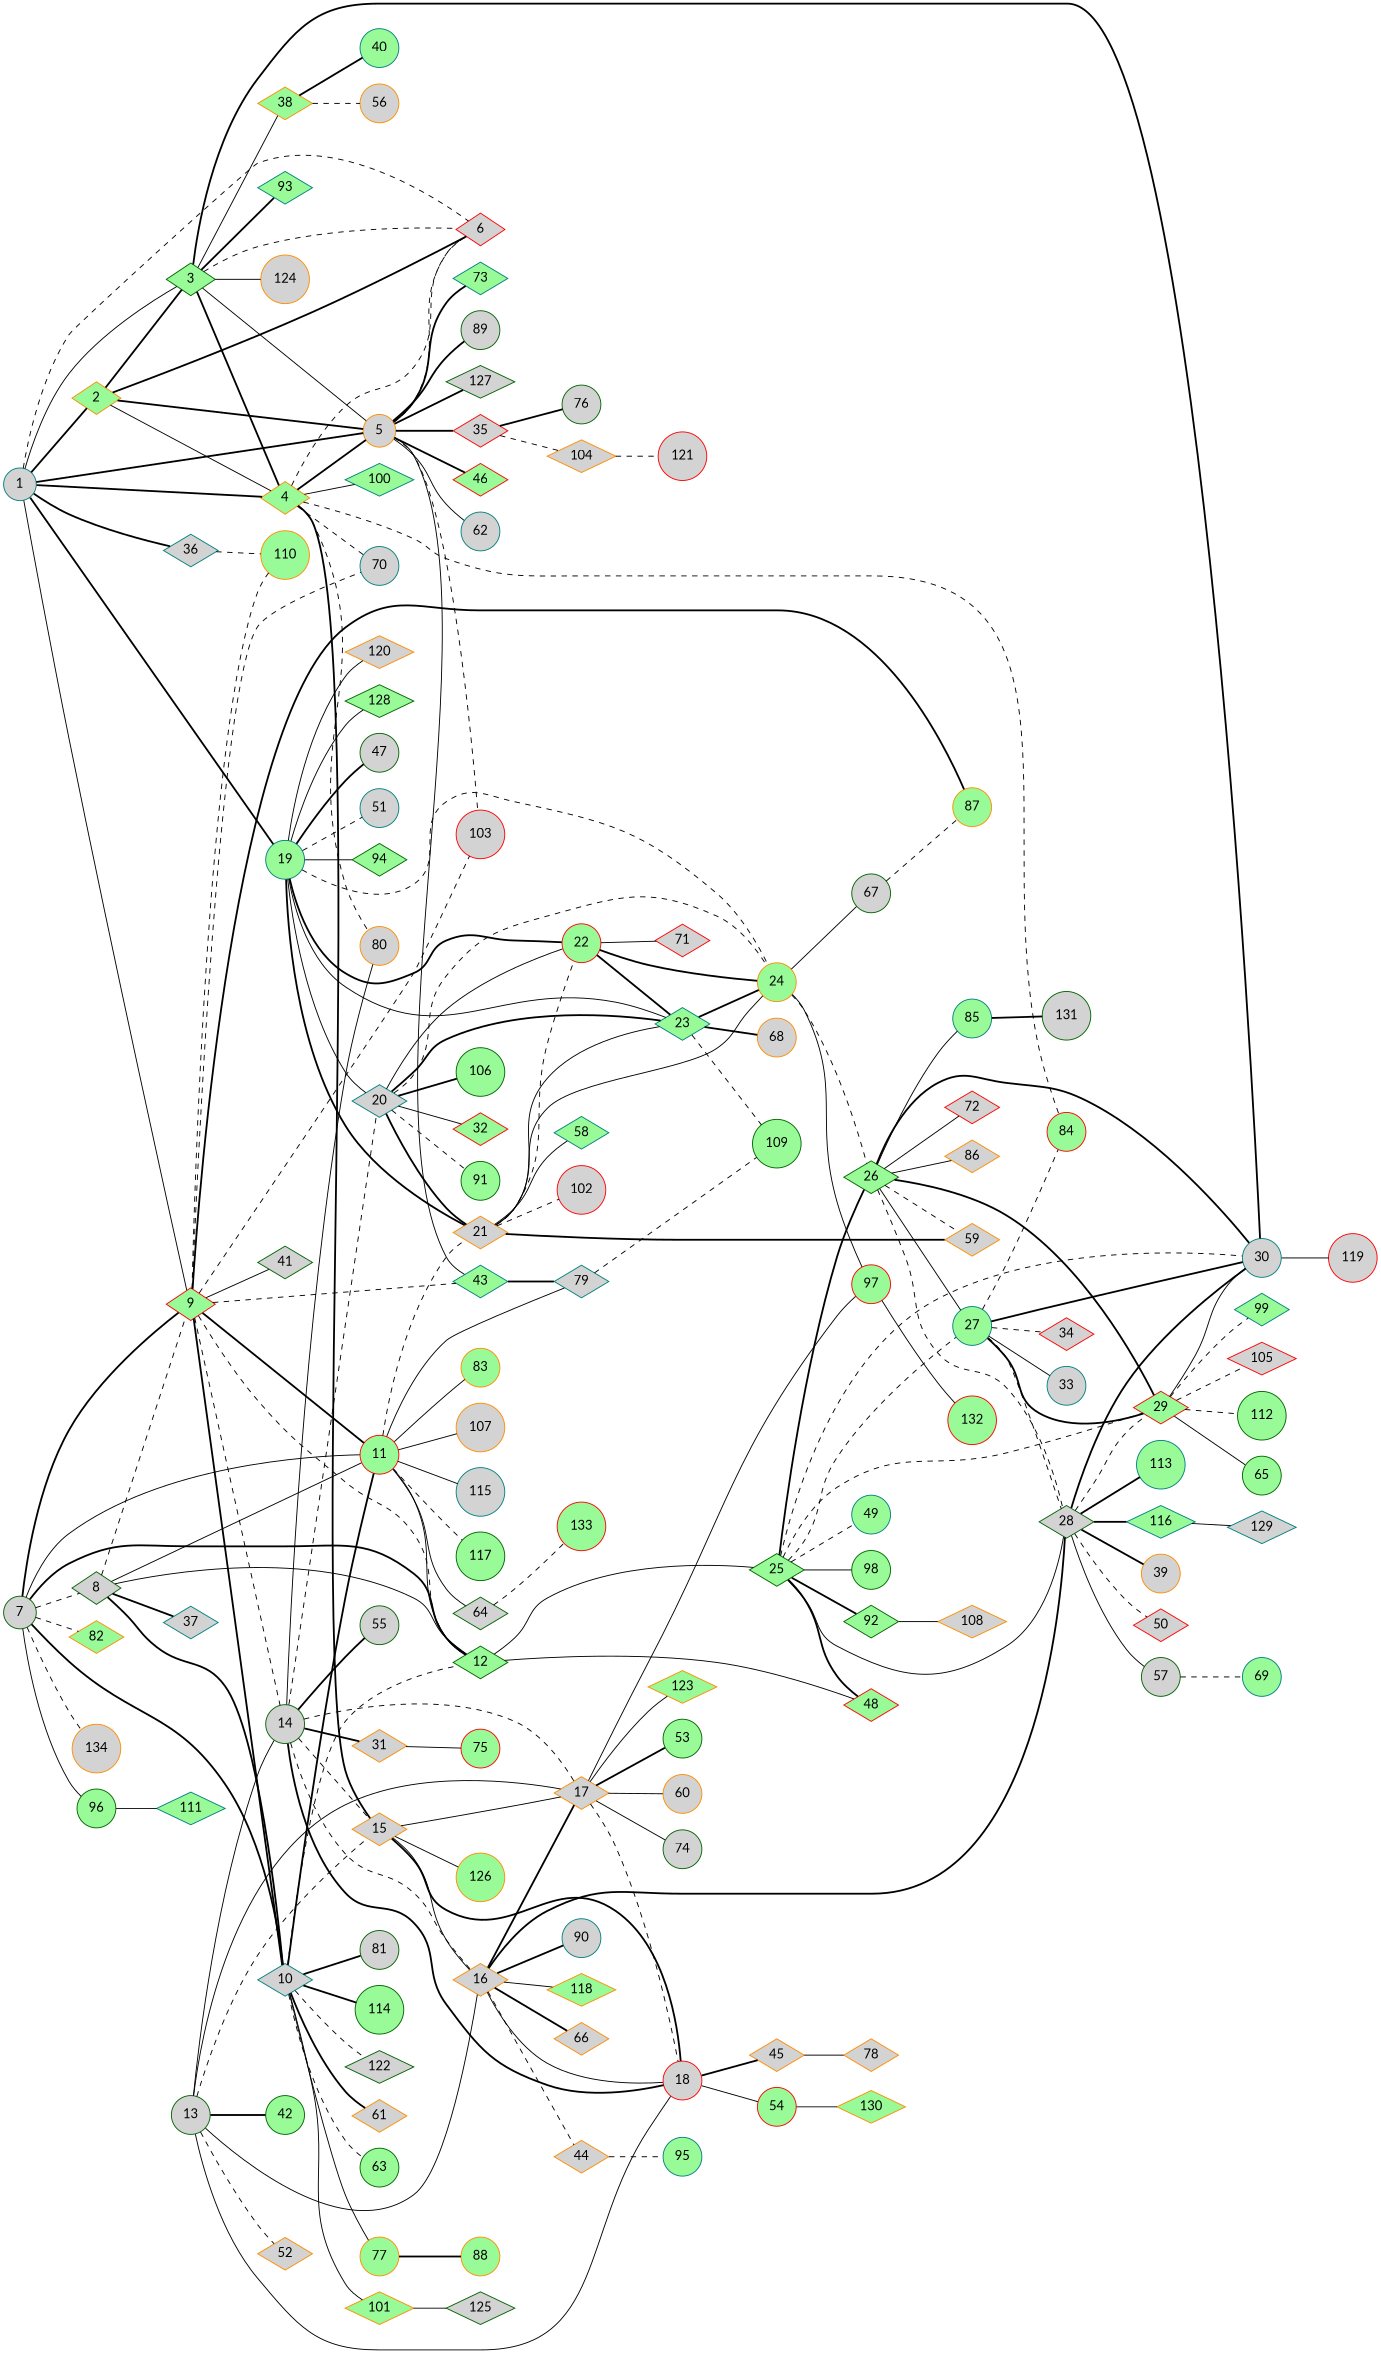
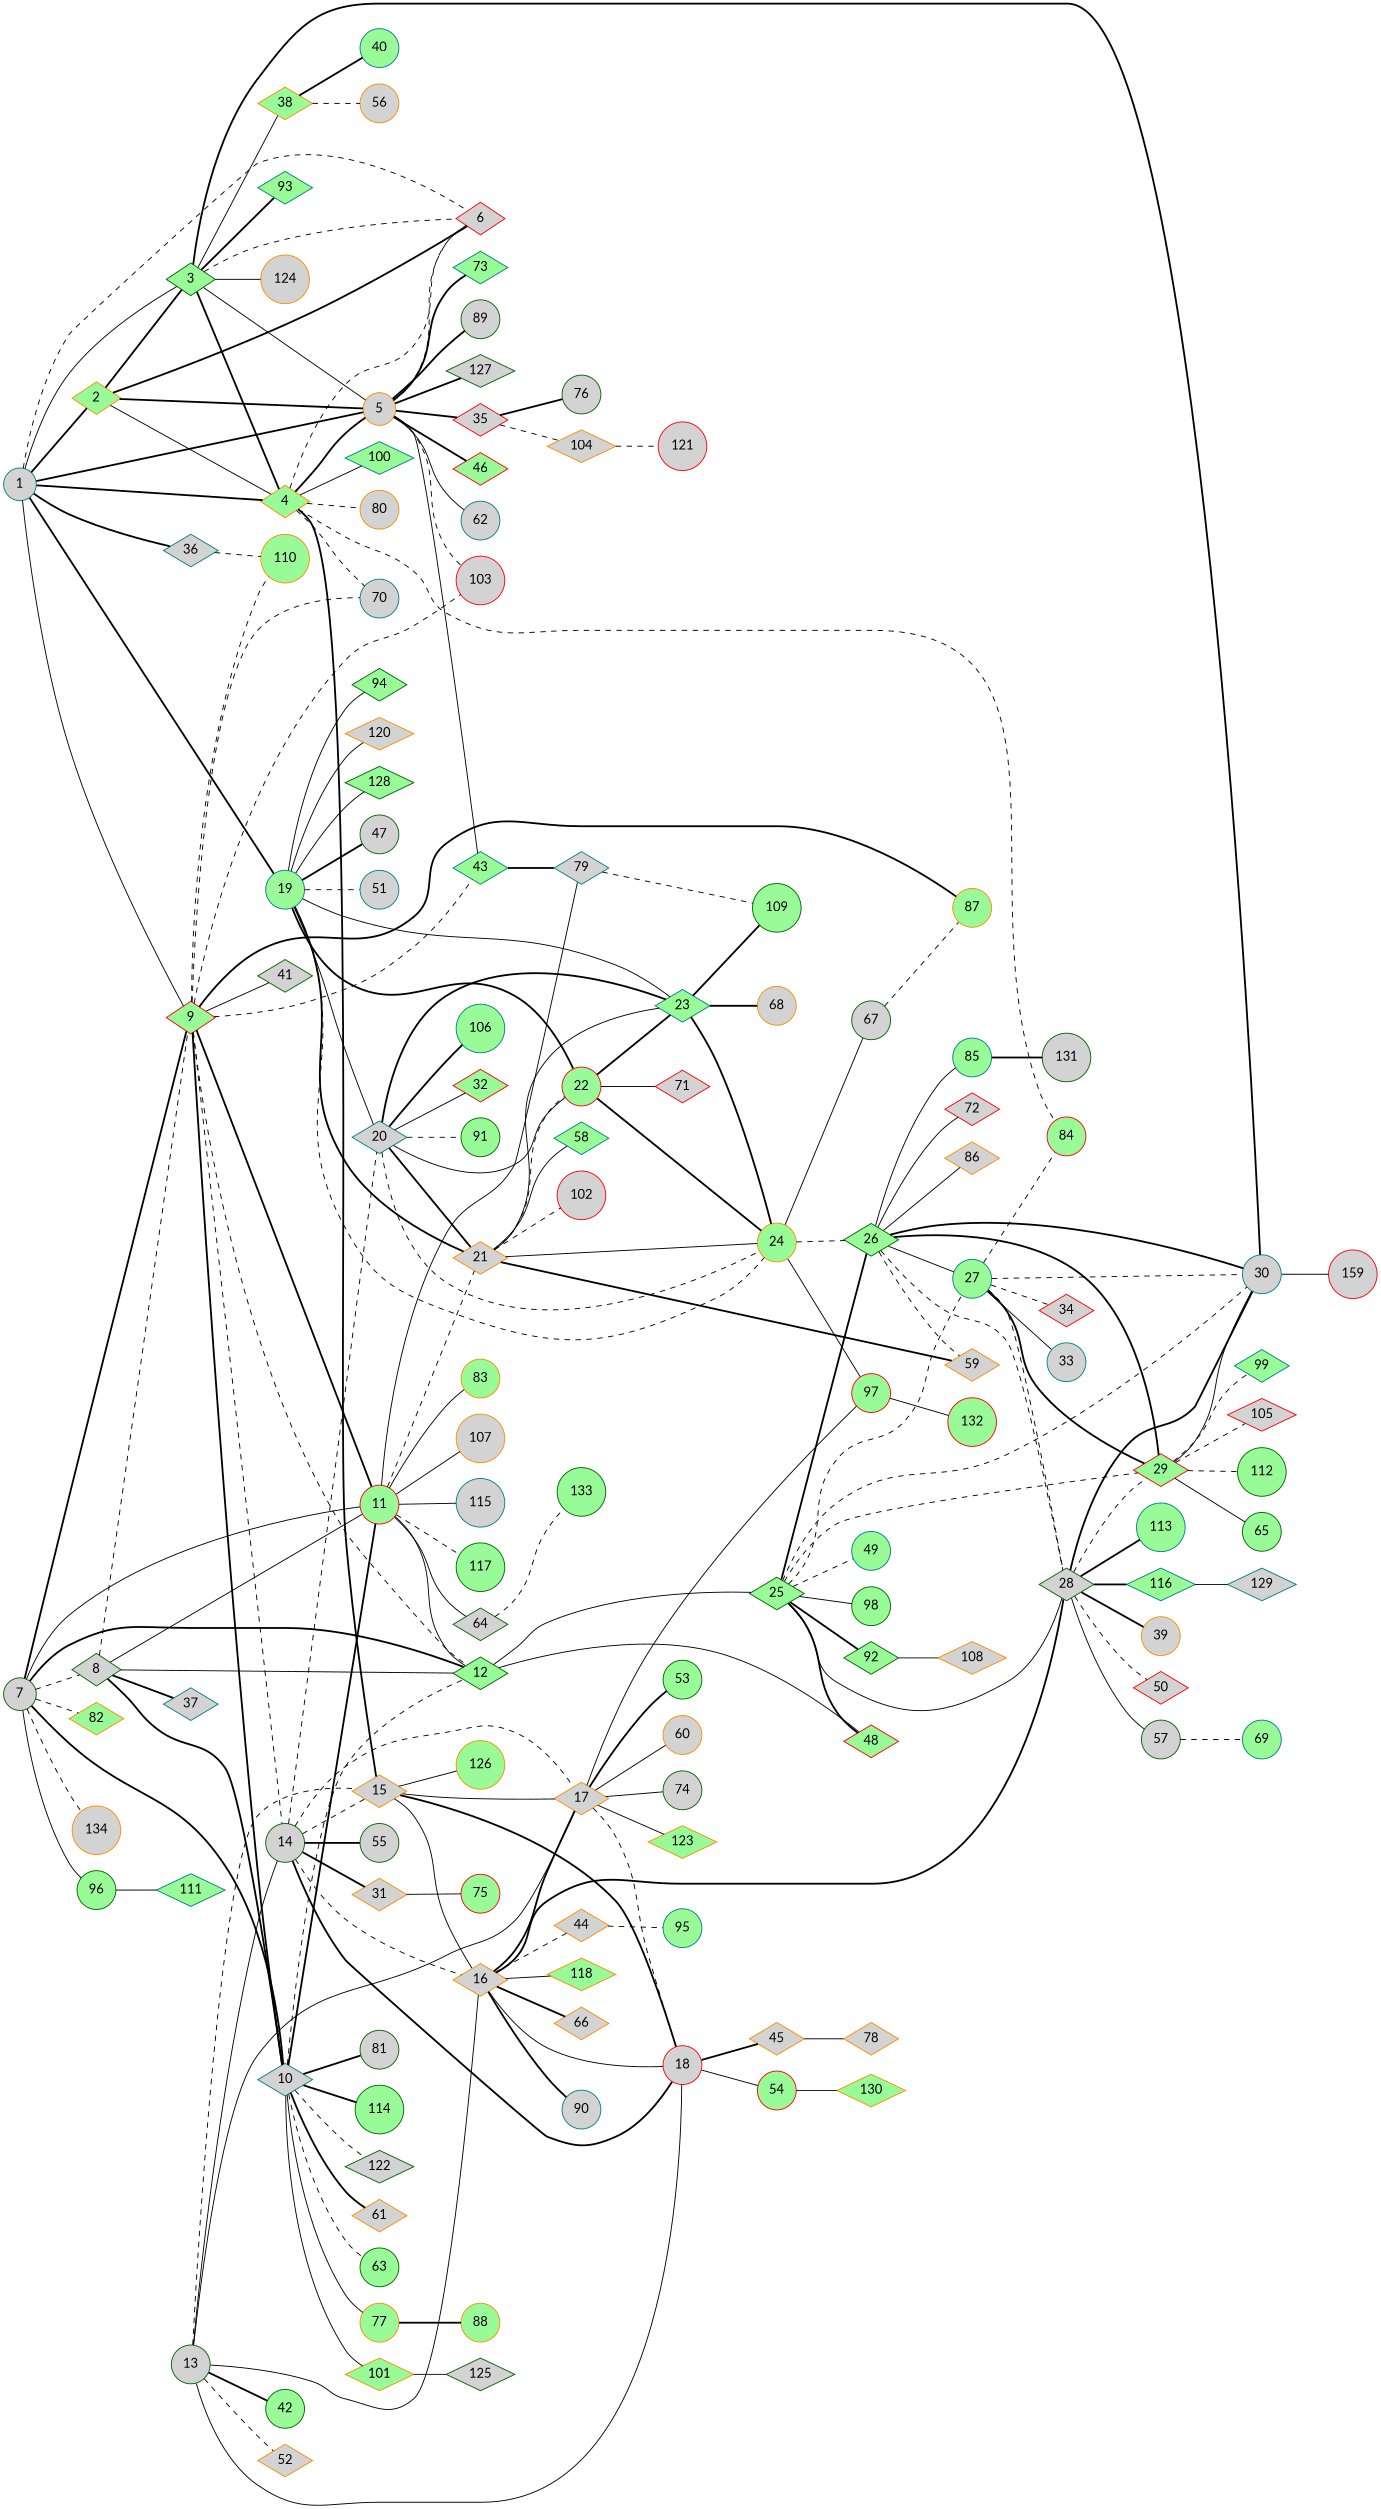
(480, 1072) -> (480, 1028)
(727, 1080) -> (726, 961)
(1353, 1258) -> (1353, 1274)
(1117, 1291) -> (1117, 1277)
(312, 1332) -> none
(581, 1526) -> (581, 1492)
